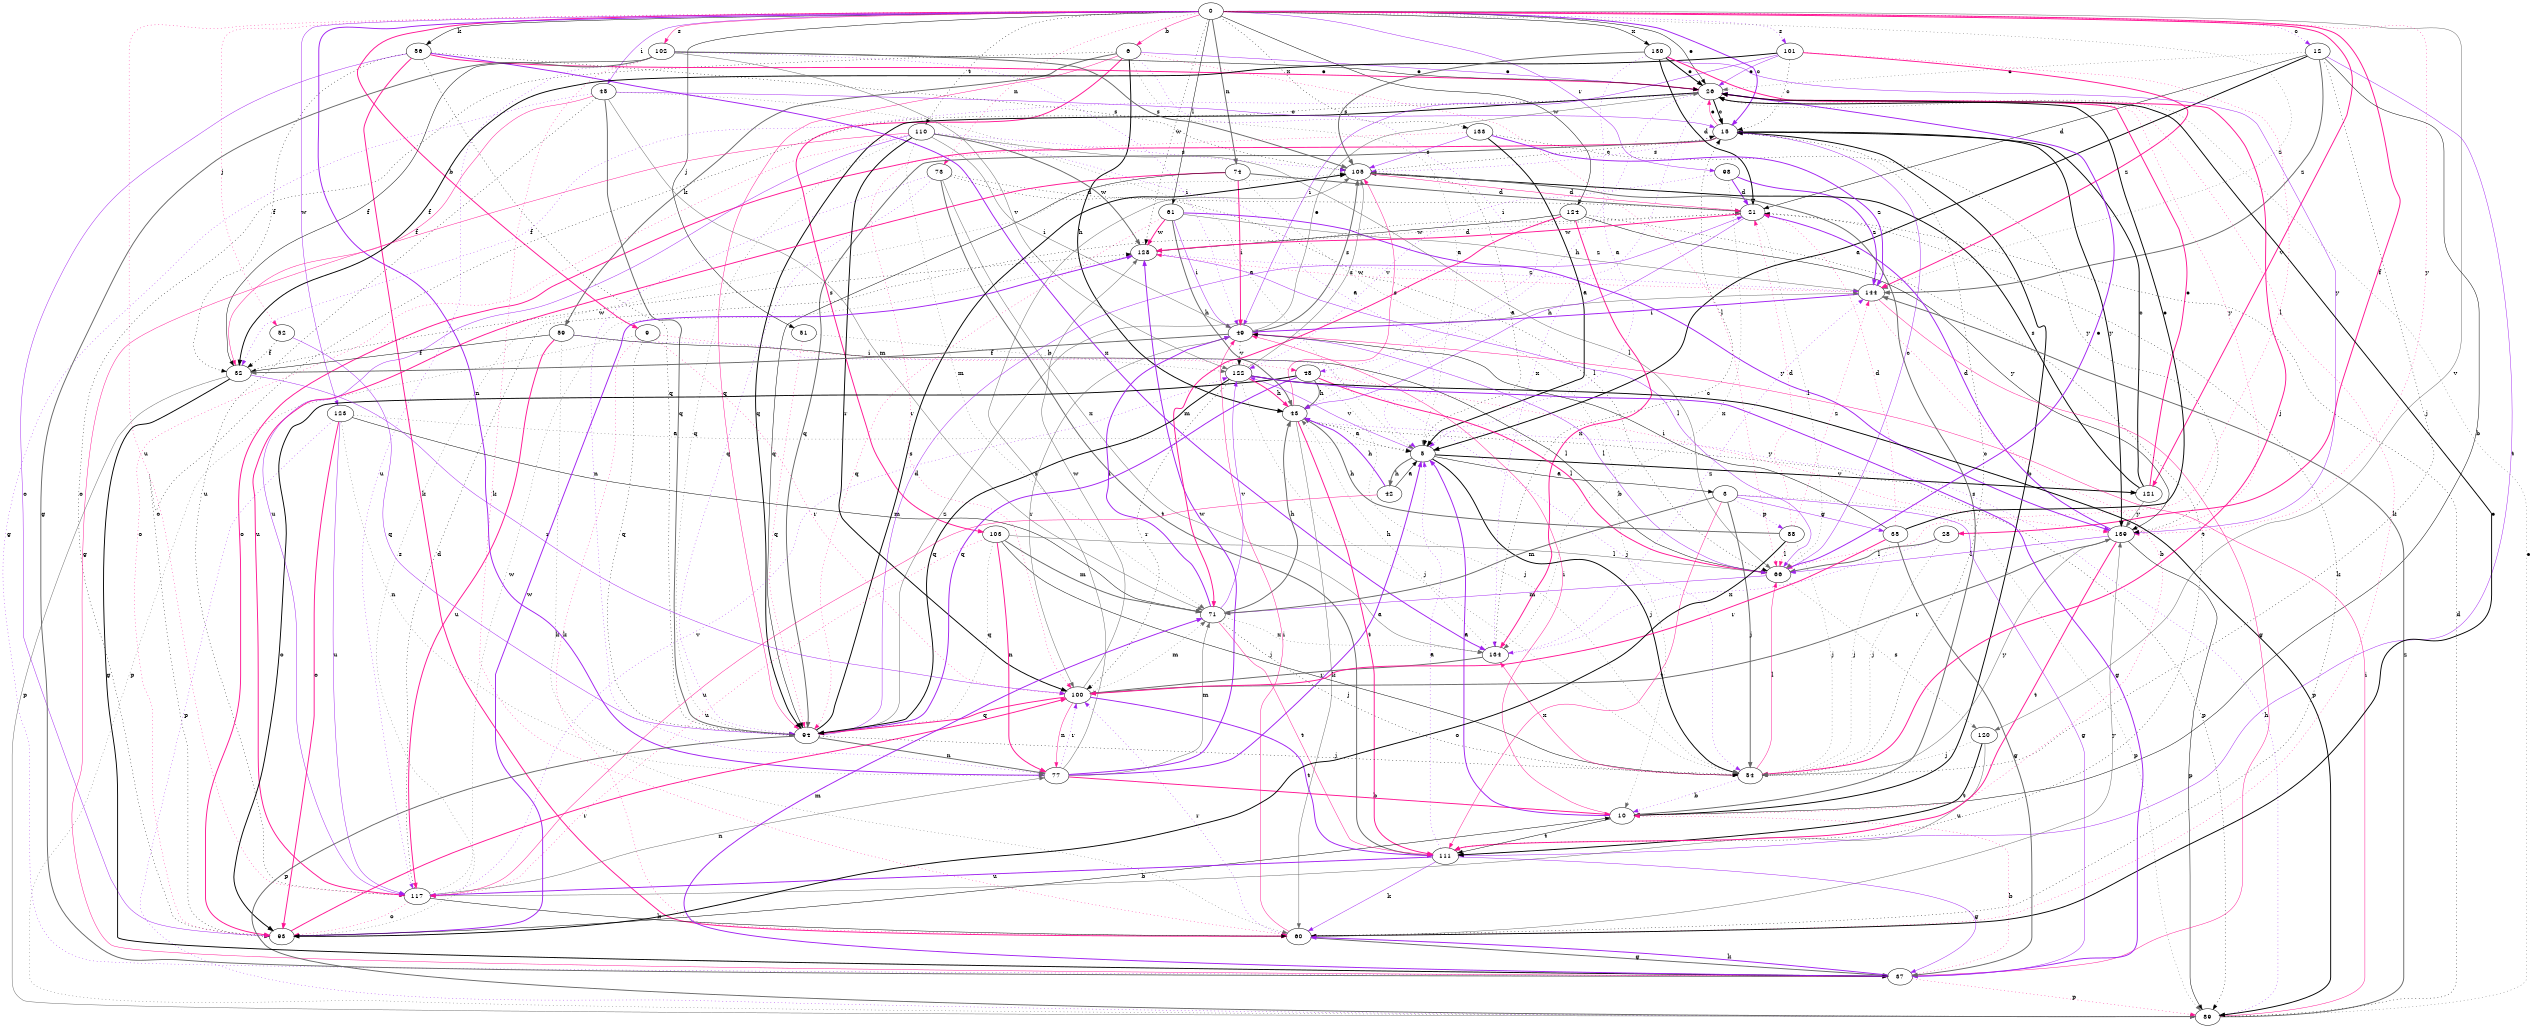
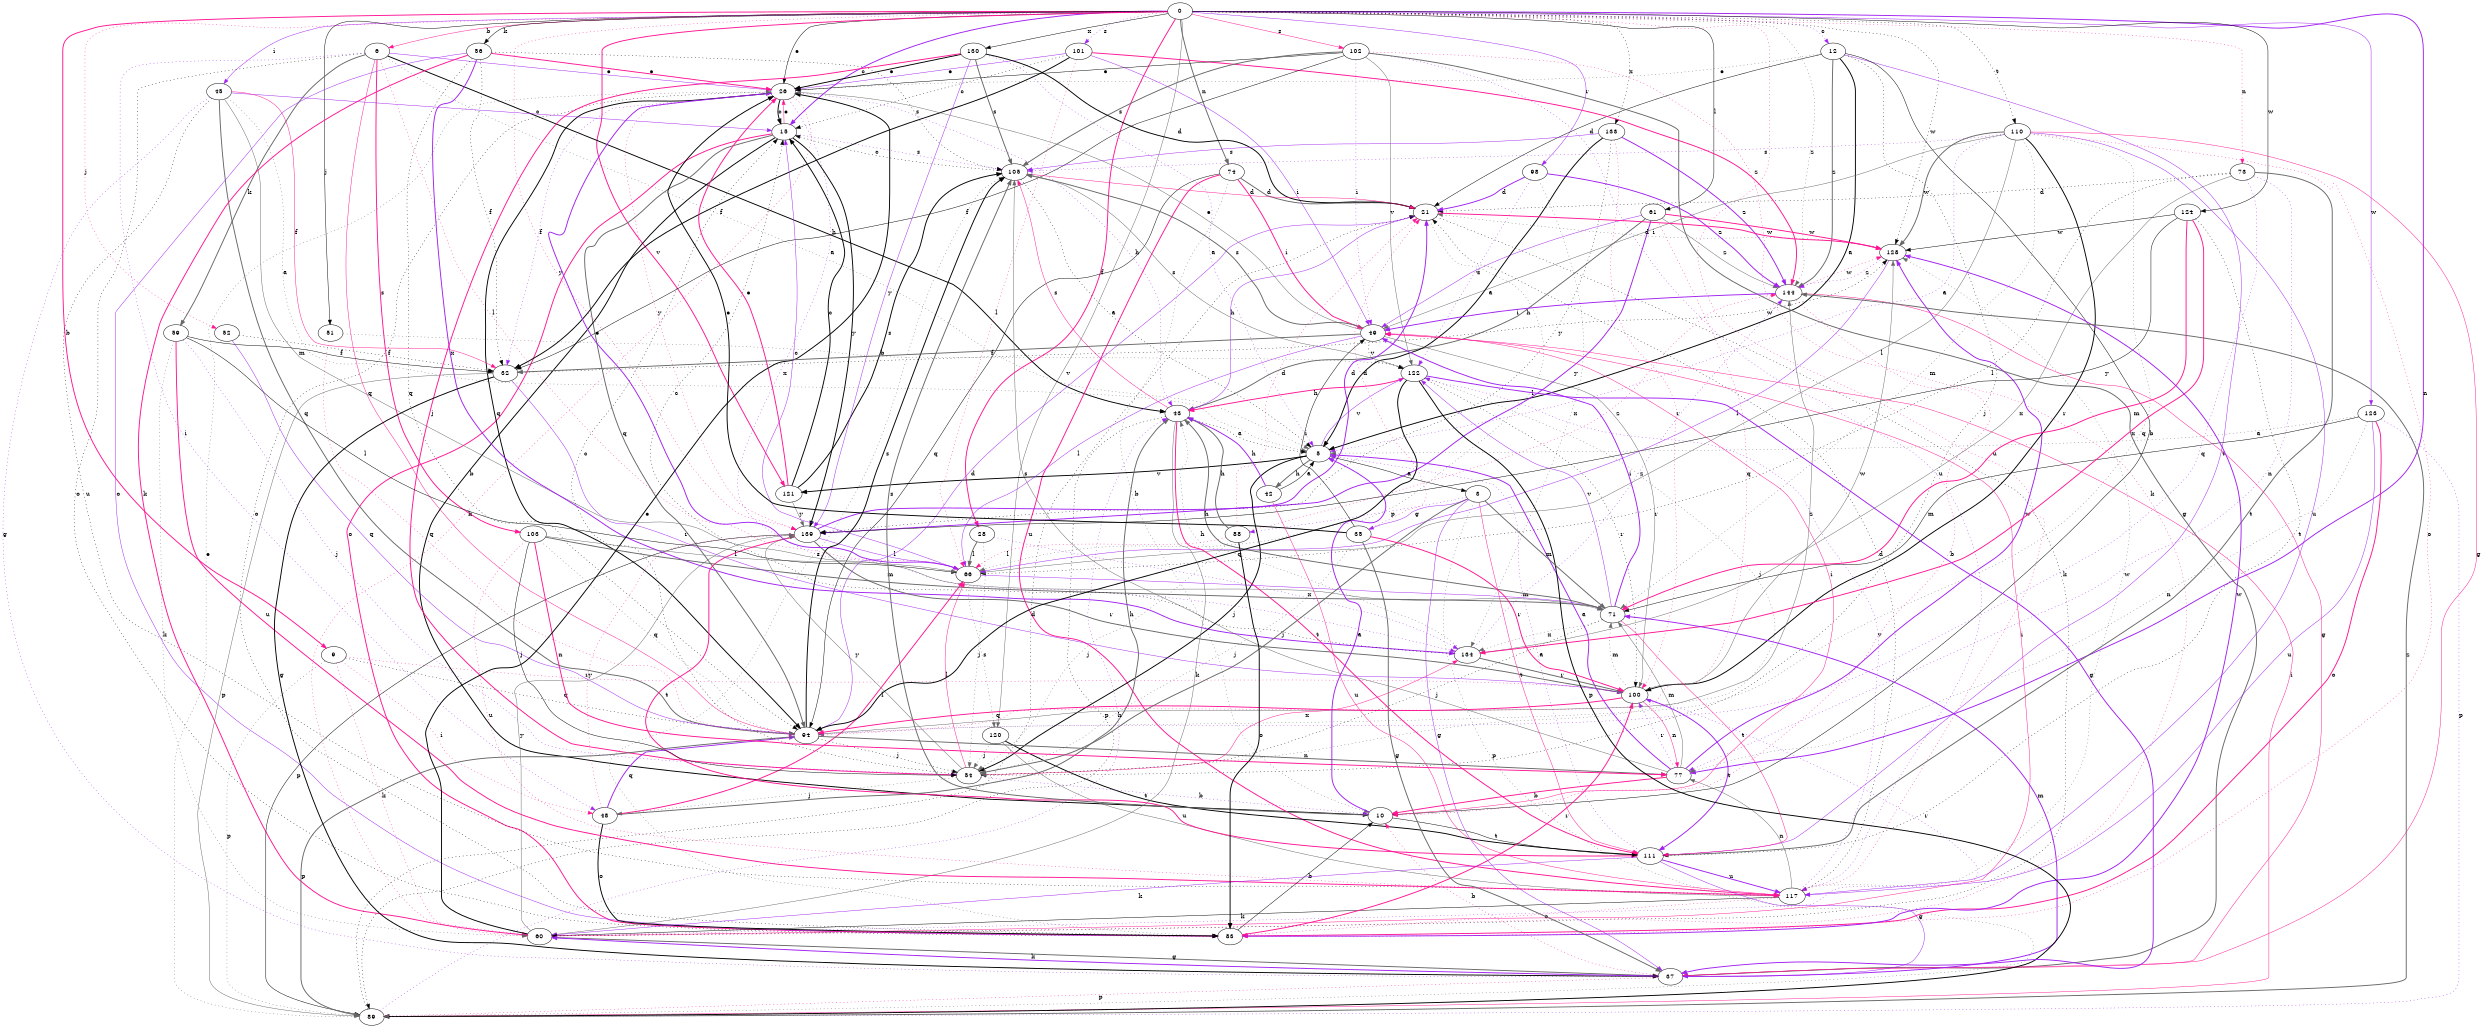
(1509, 575) -> (789, 795)
(282, 937) -> (1230, 937)
